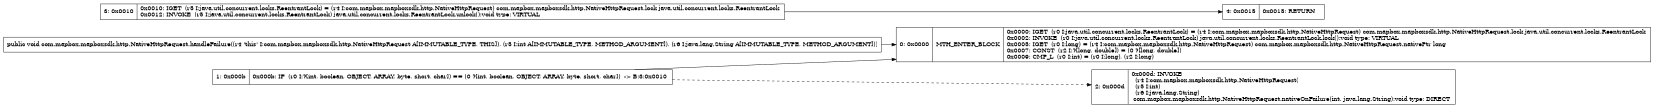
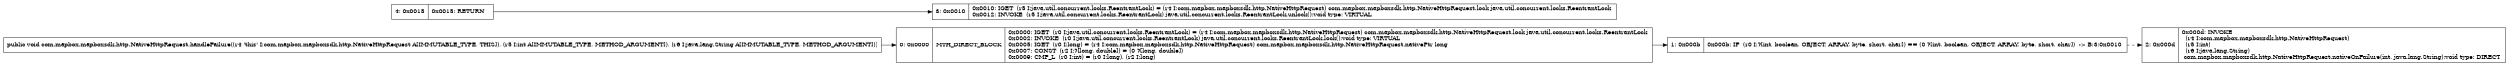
(1001, 12) -> (711, 12)
(968, 44) -> (969, 45)
(763, 65) -> (1658, 45)
